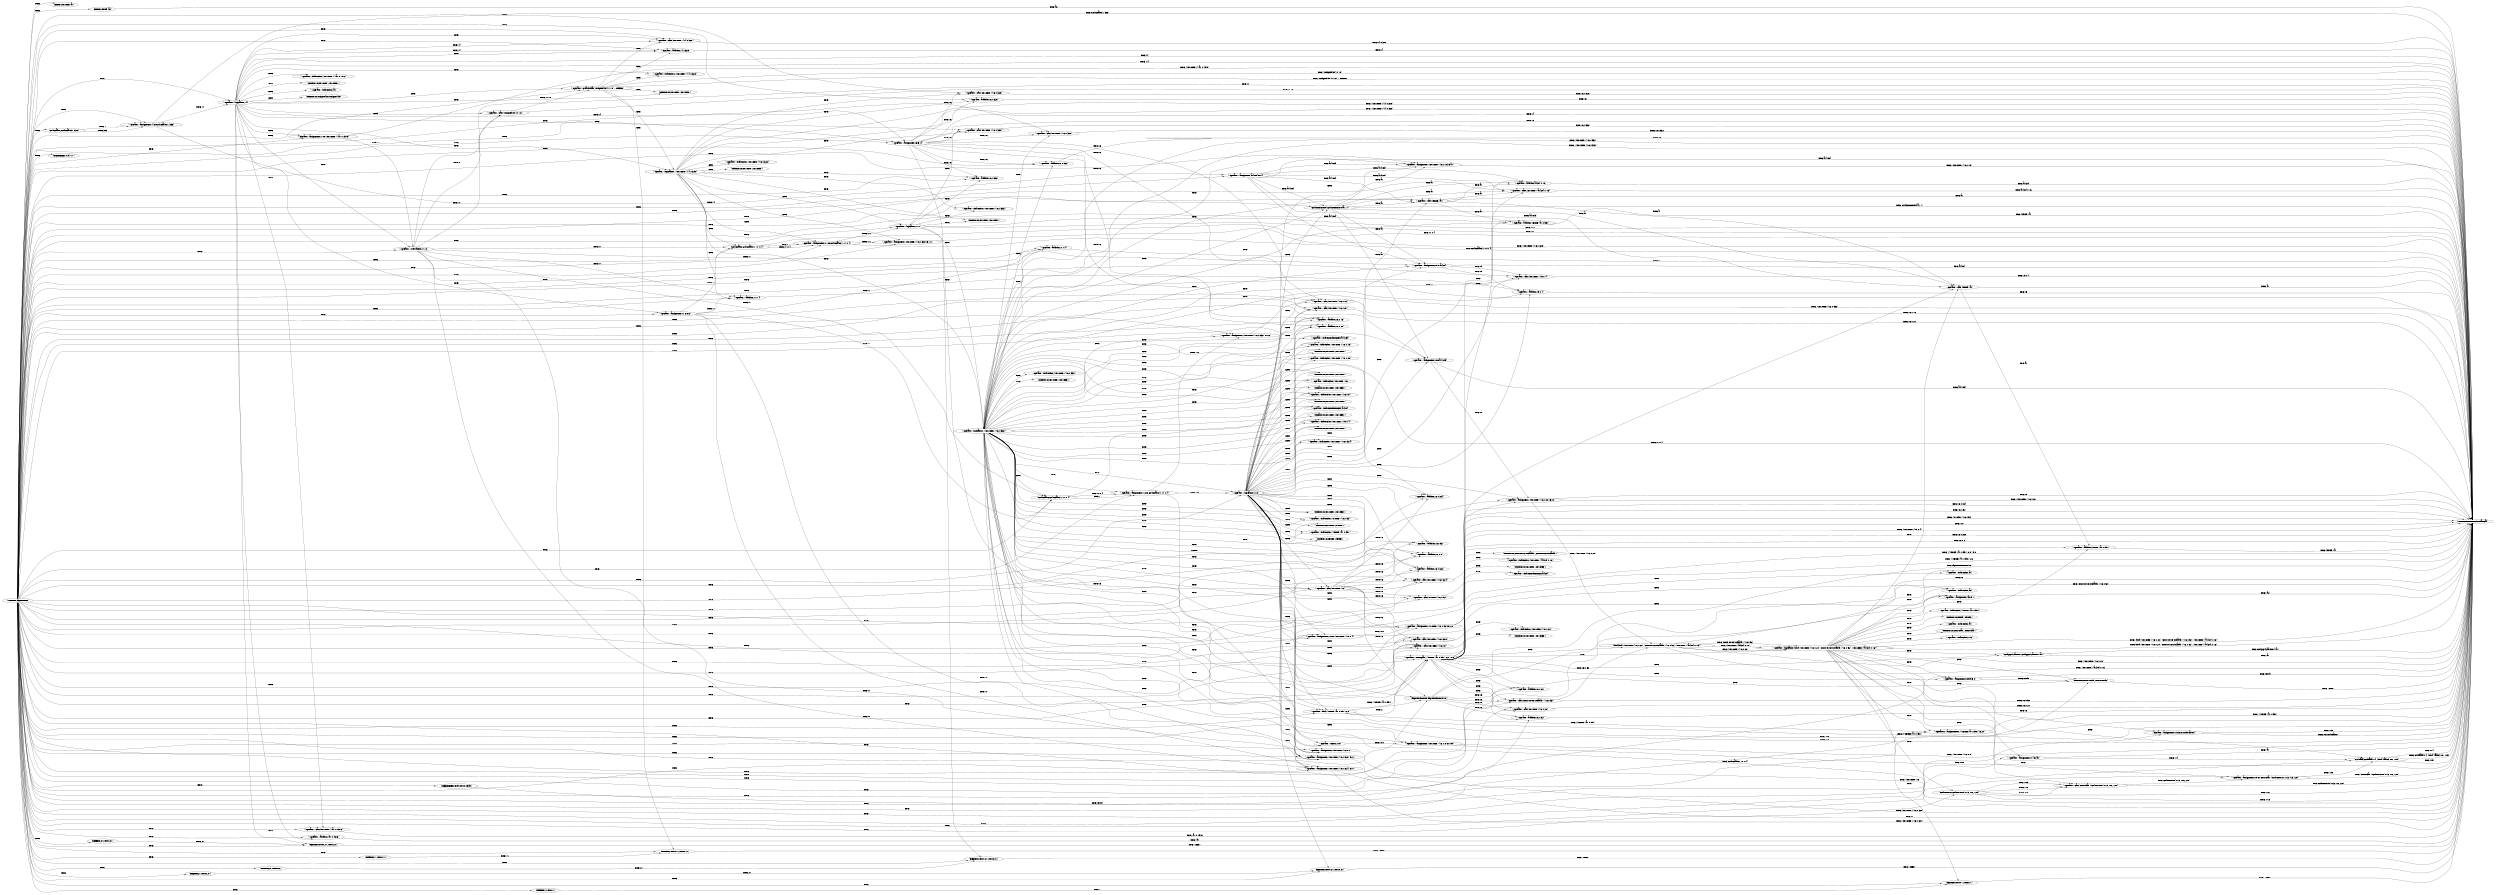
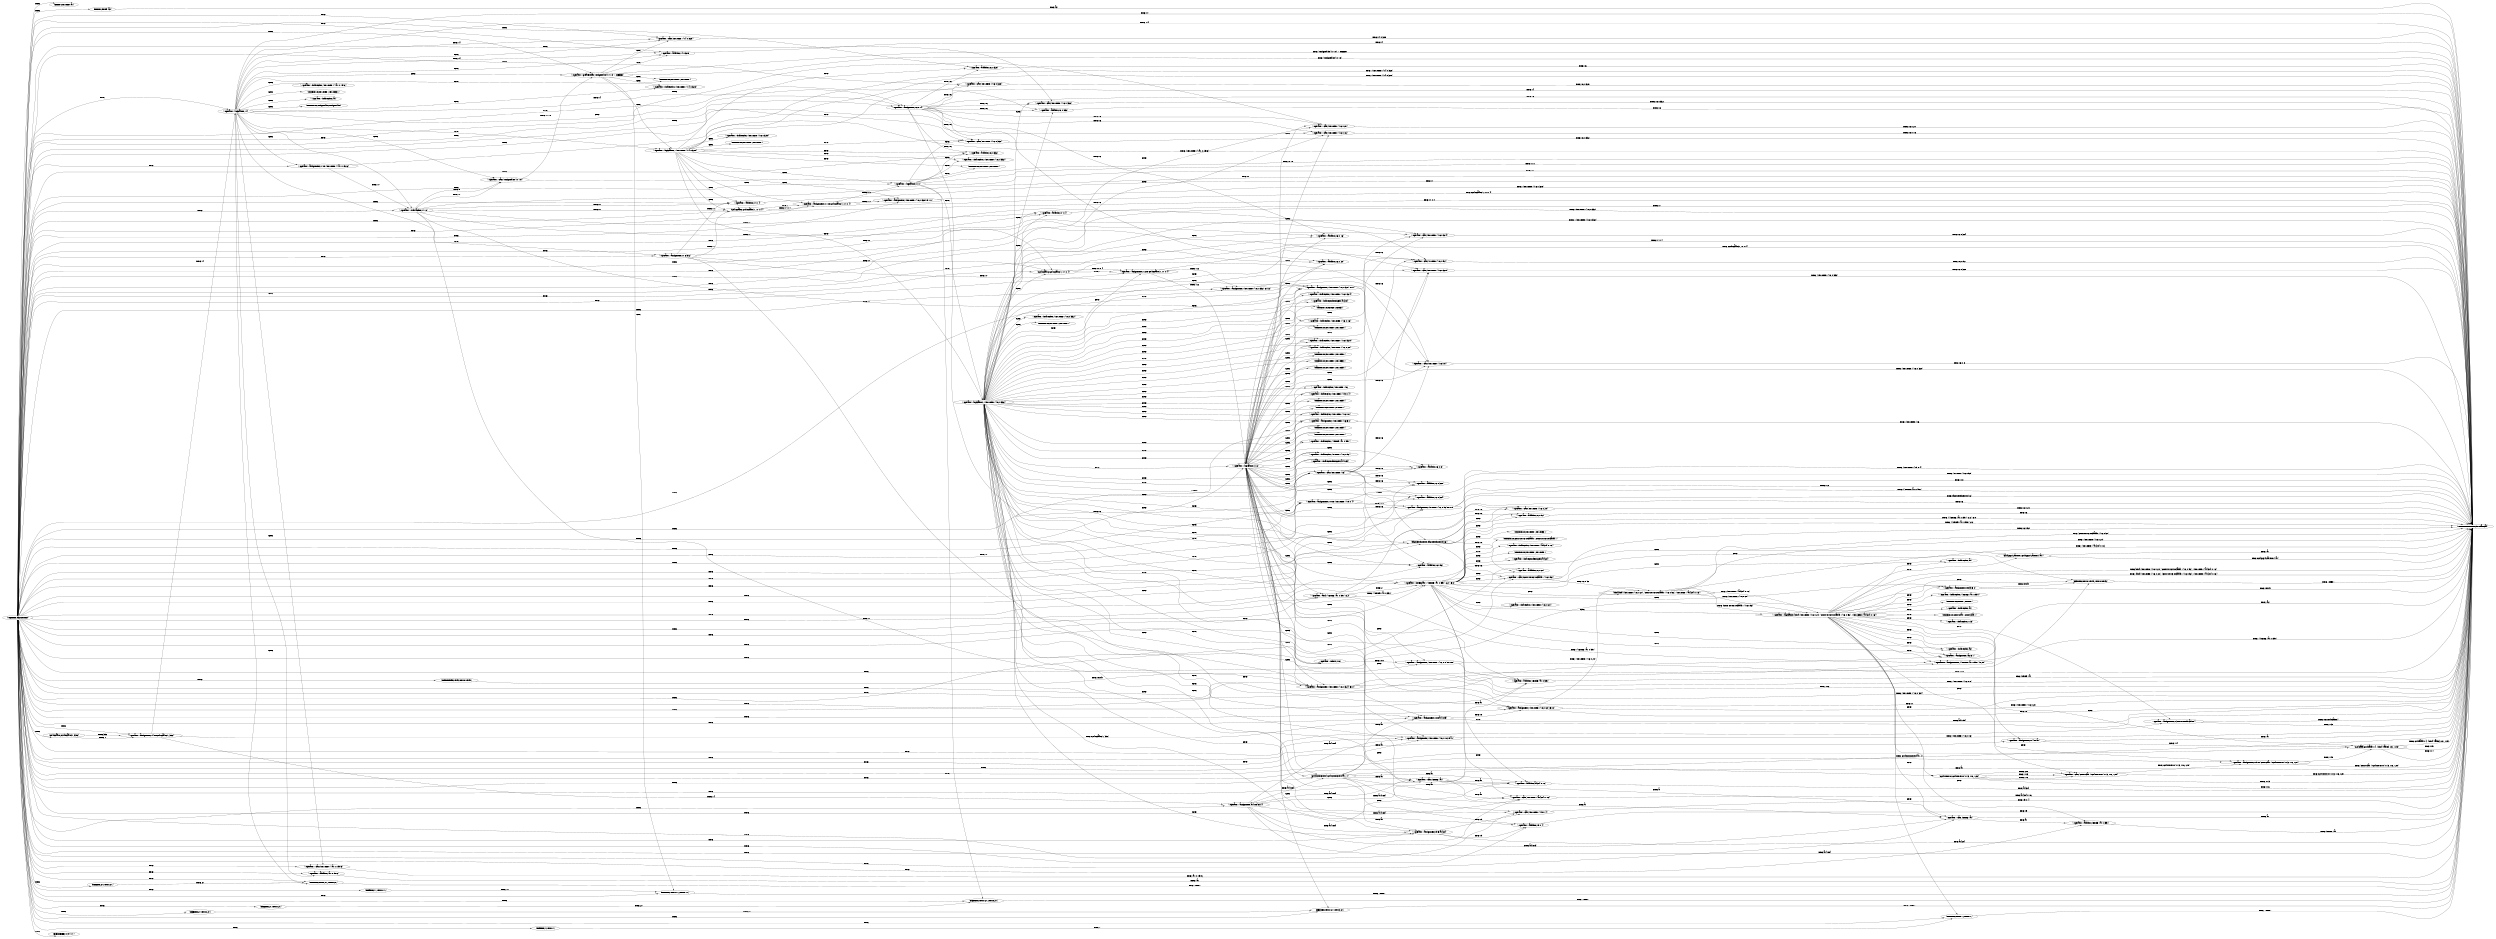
none -> (1330, 341)
(1379, 636) -> (1379, 493)
none -> (686, 814)
